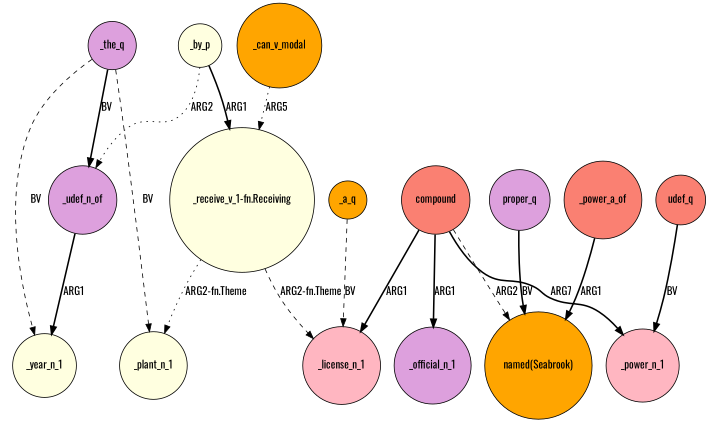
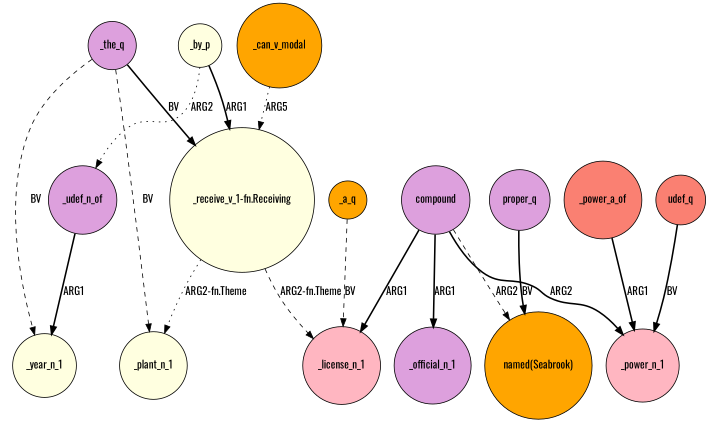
(99, 114) -> (158, 102)
(436, 200) -> (436, 200)
(584, 276) -> (622, 280)
(561, 292) -> (561, 292)
